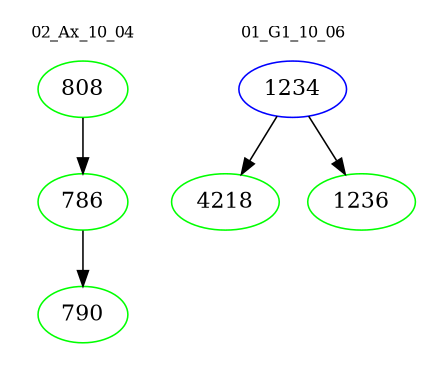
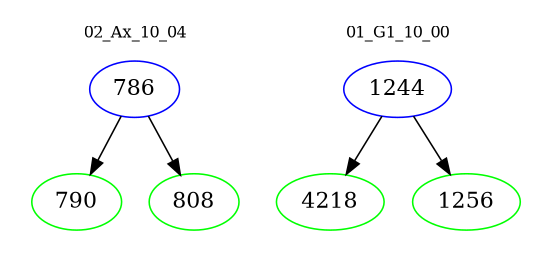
(293, 34) -> (398, 34)
(293, 89) -> (398, 89)
(83, 138) -> (161, 139)
(83, 202) -> (135, 89)
(362, 202) -> (466, 202)
